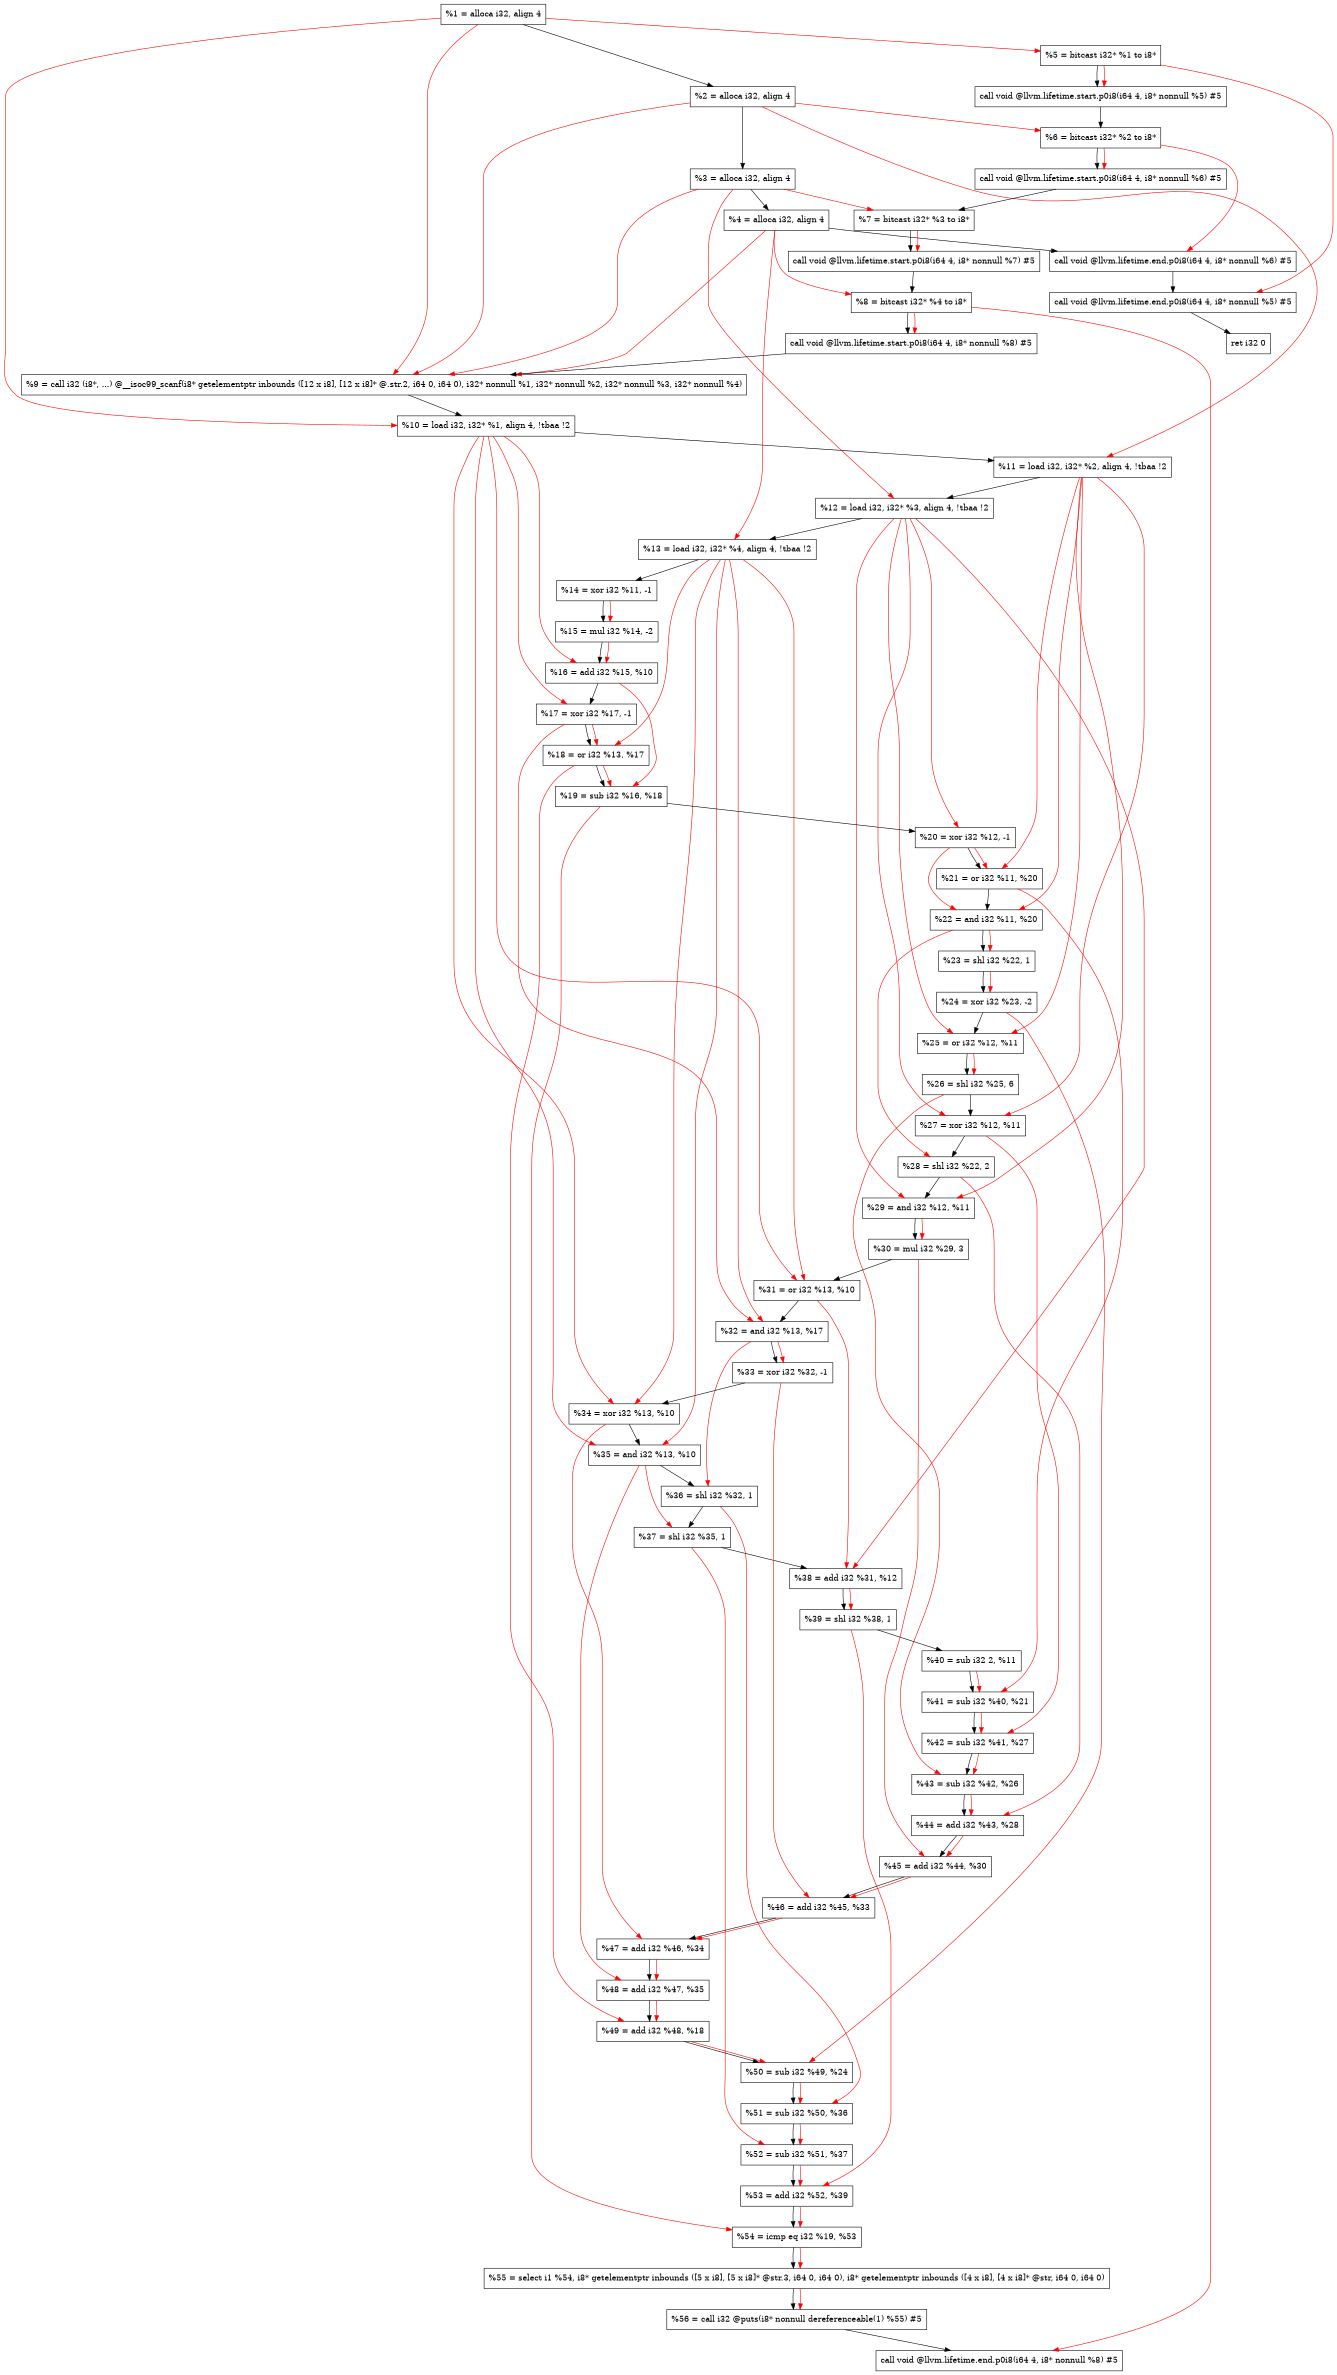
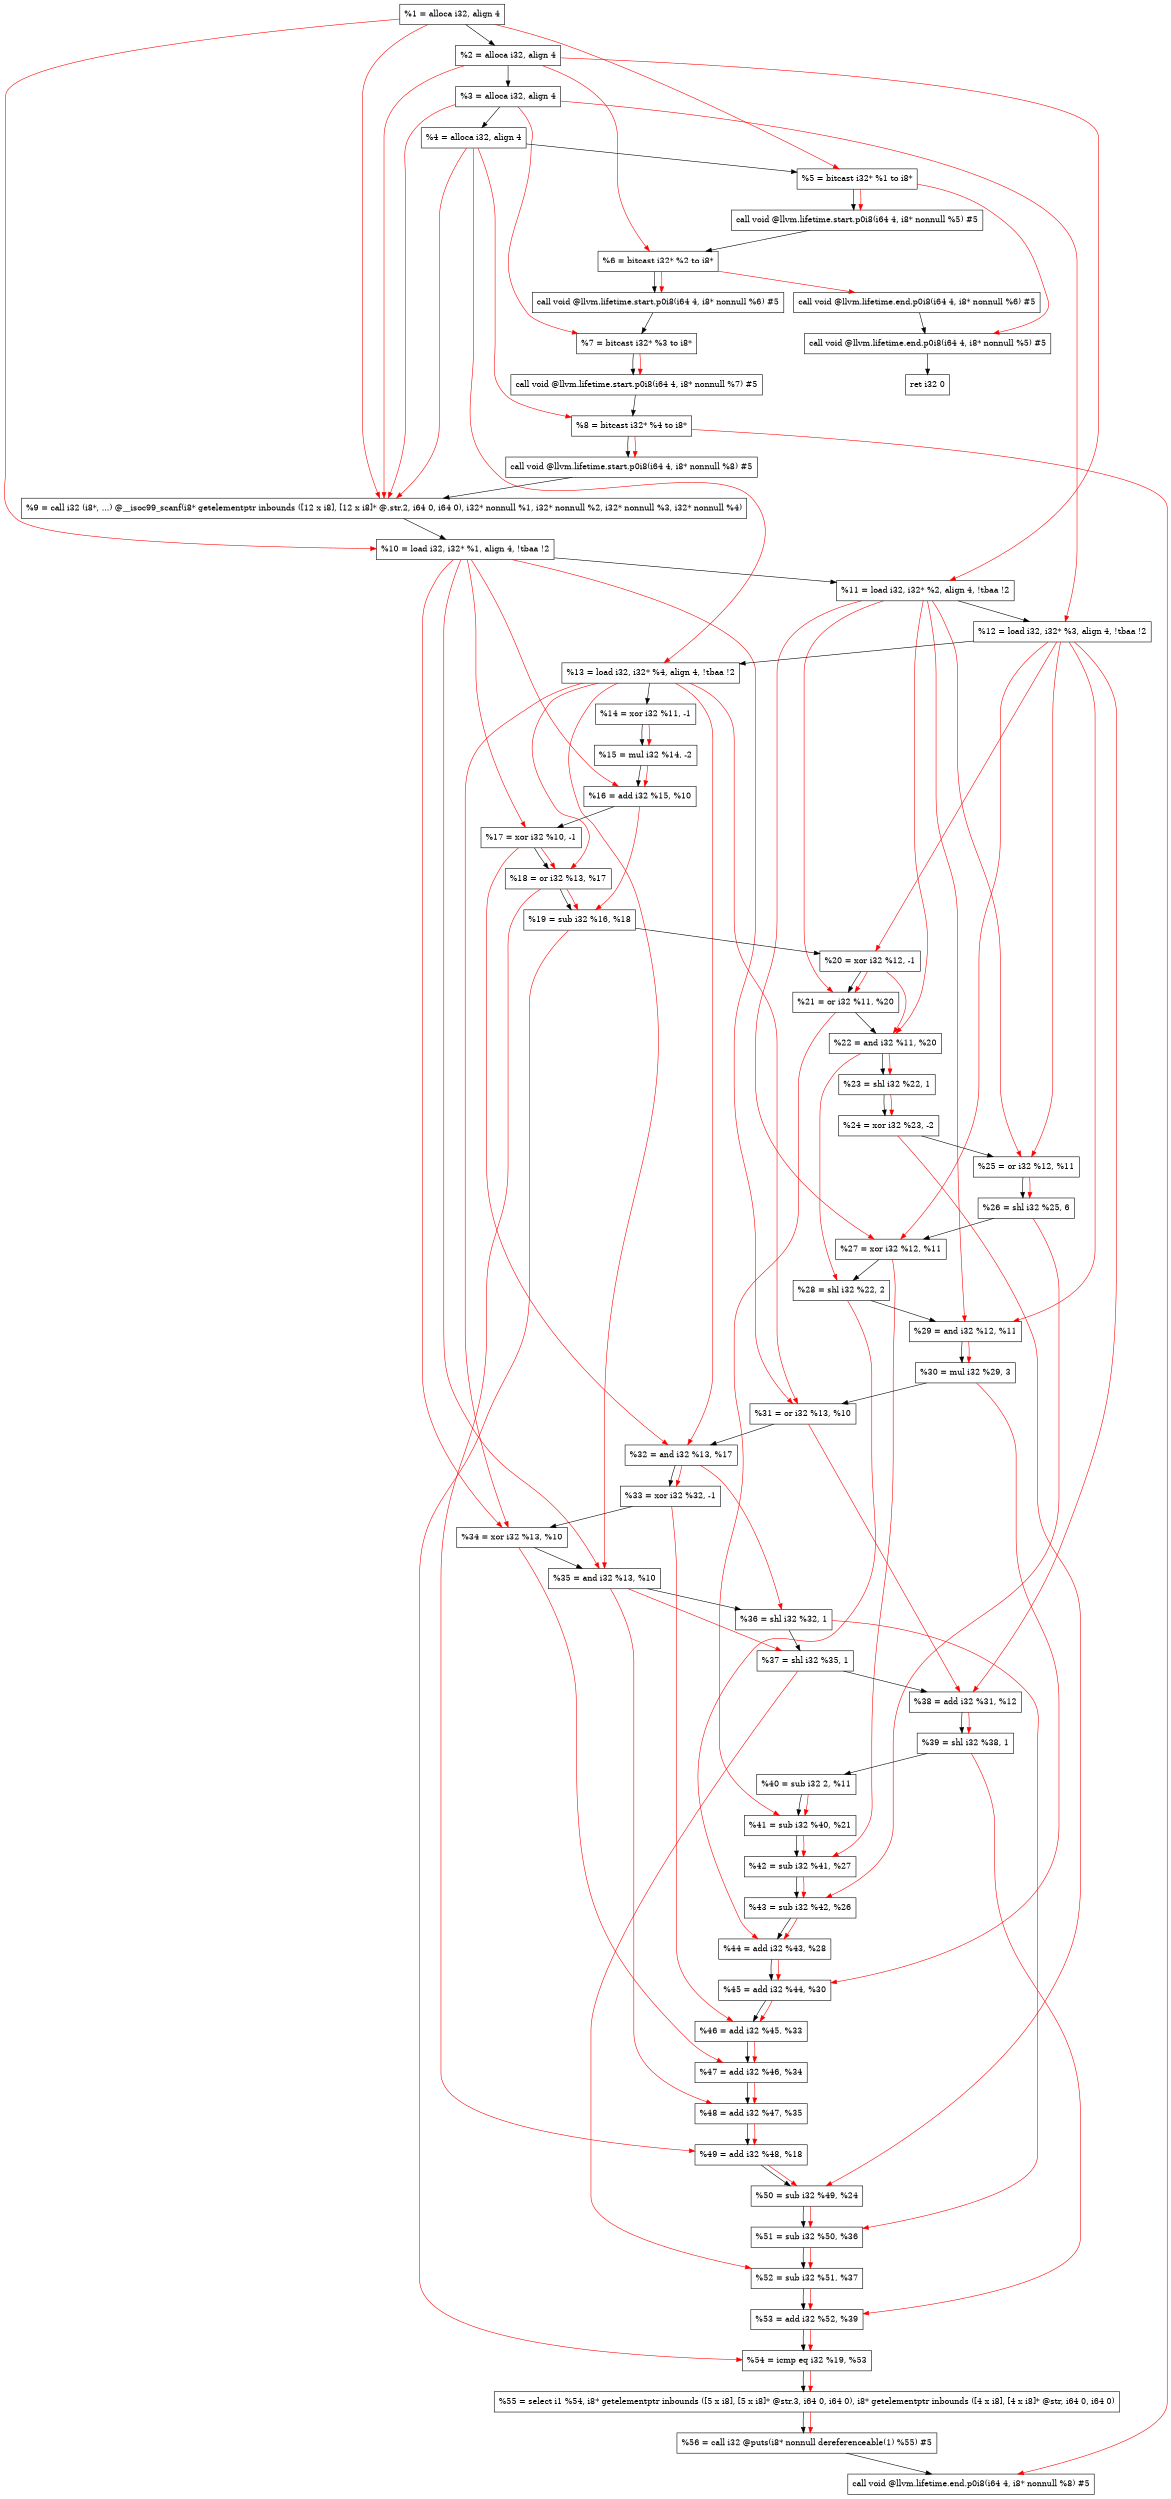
(940, 240) -> (659, 158)
(586, 714) -> (531, 838)
